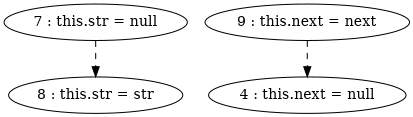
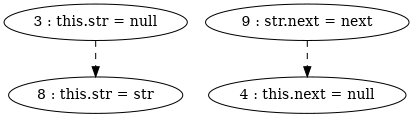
(96, 22) -> (96, 22)
(307, 22) -> (307, 22)
